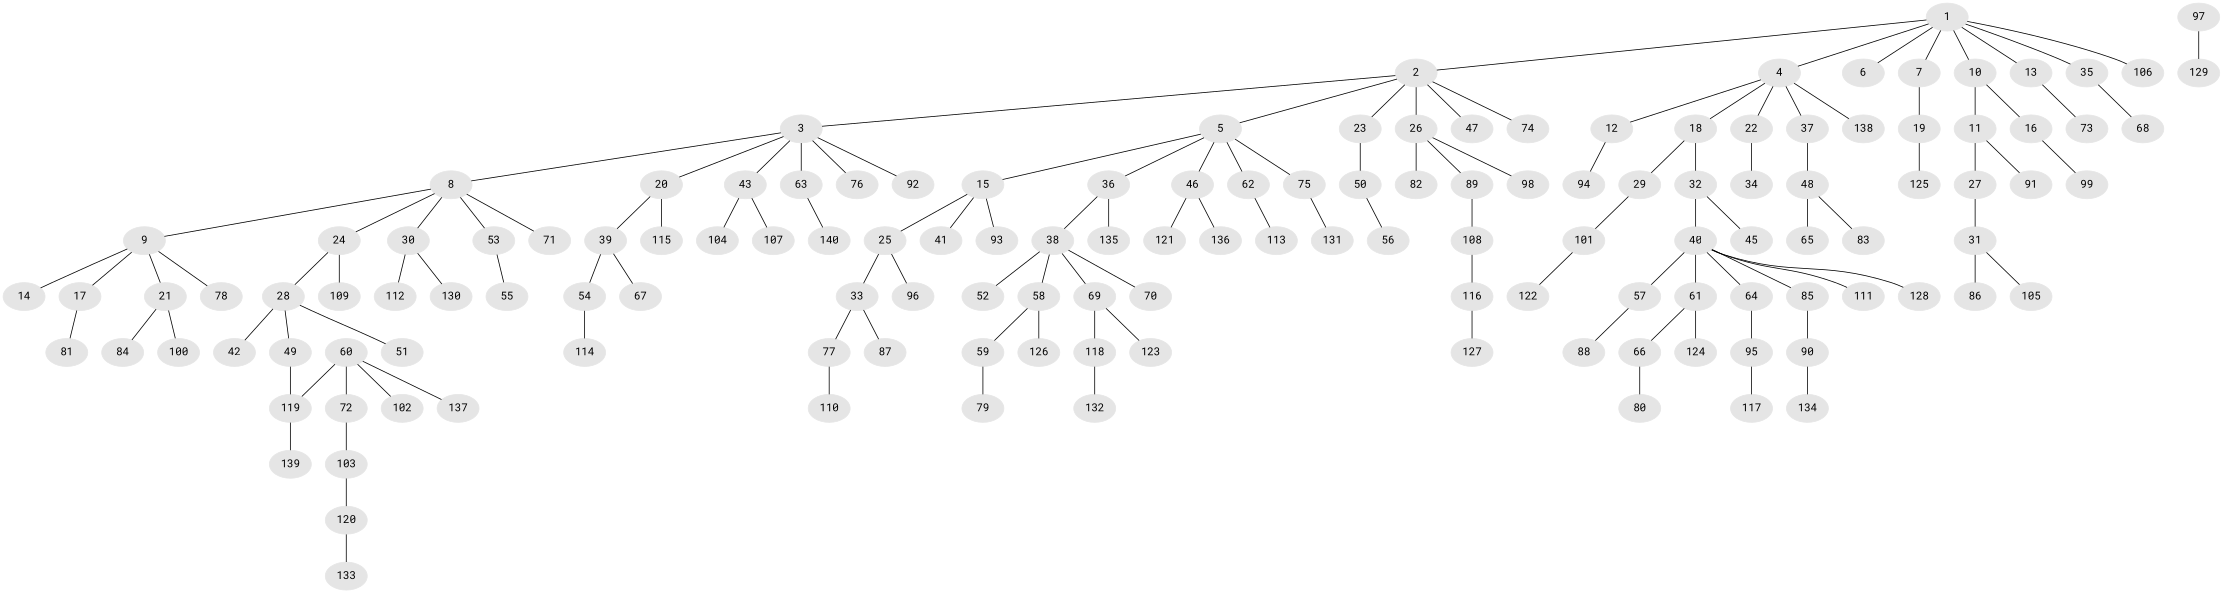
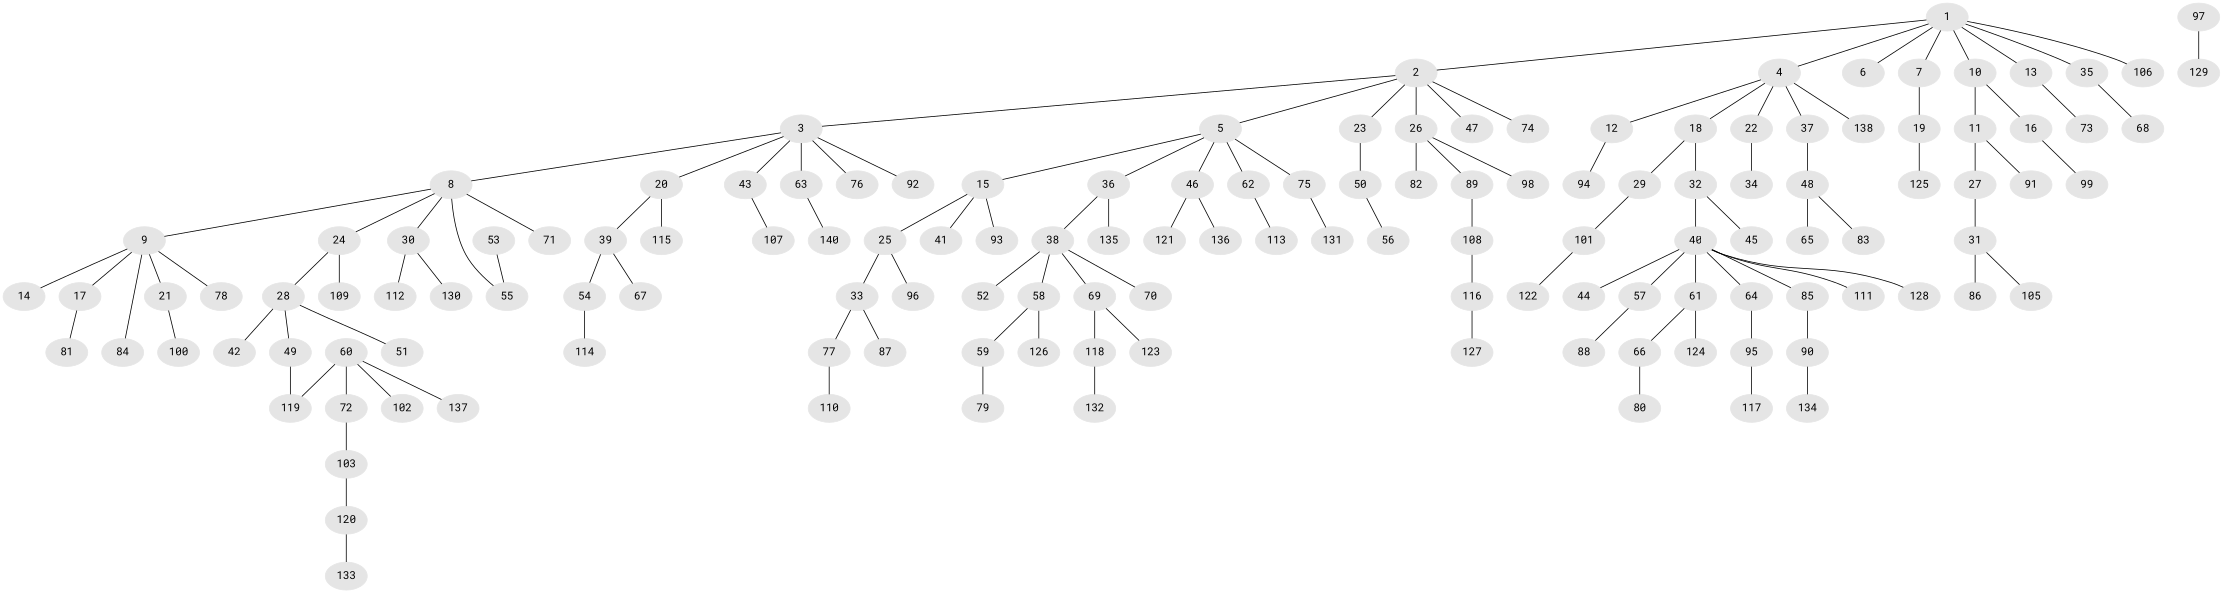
(472, 213) -> (462, 247)
(717, 241) -> none
none -> (1584, 297)
(144, 325) -> (134, 297)
(290, 464) -> none
